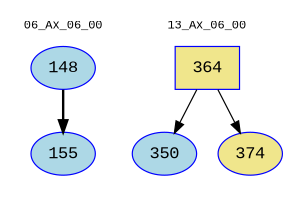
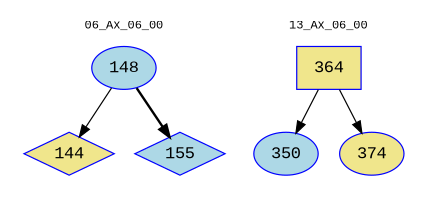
(63, 154) -> (180, 154)
none -> (69, 154)
